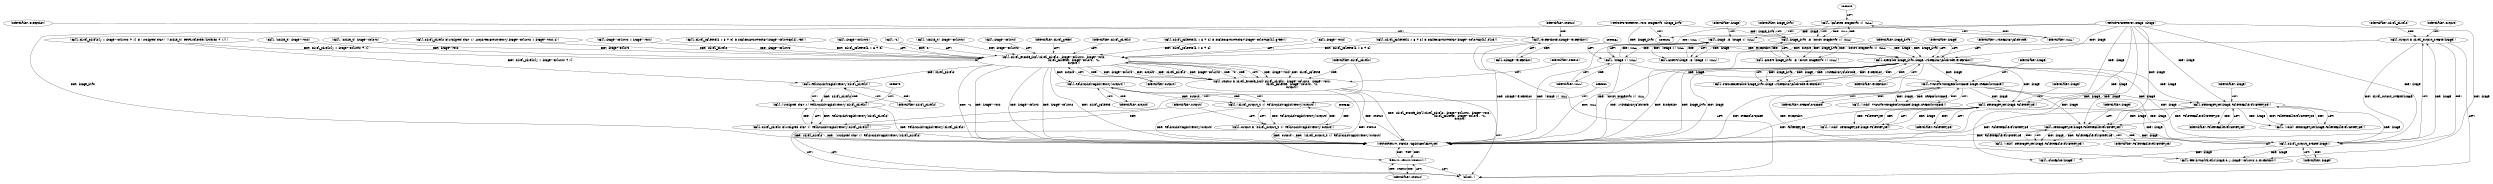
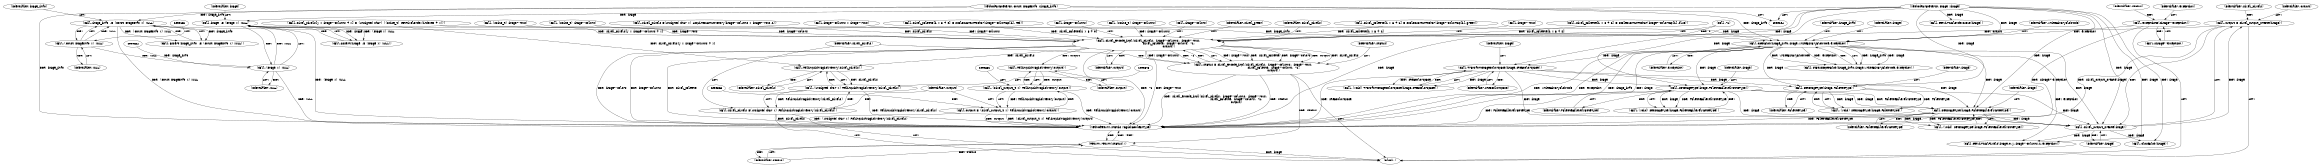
(1646, 23) -> (1021, 7)
(1847, 23) -> (79, 44)
none -> (1956, 23)
(1592, 48) -> (176, 56)
(1783, 77) -> (1741, 33)
(1743, 136) -> none
(1446, 169) -> (1274, 152)
